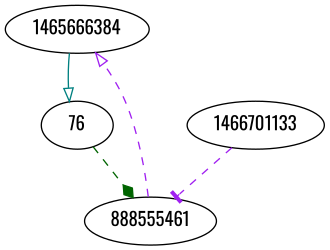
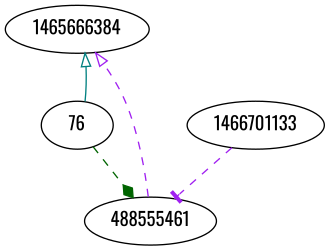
(68, 71) -> (86, 84)
(151, 221) -> (151, 221)
